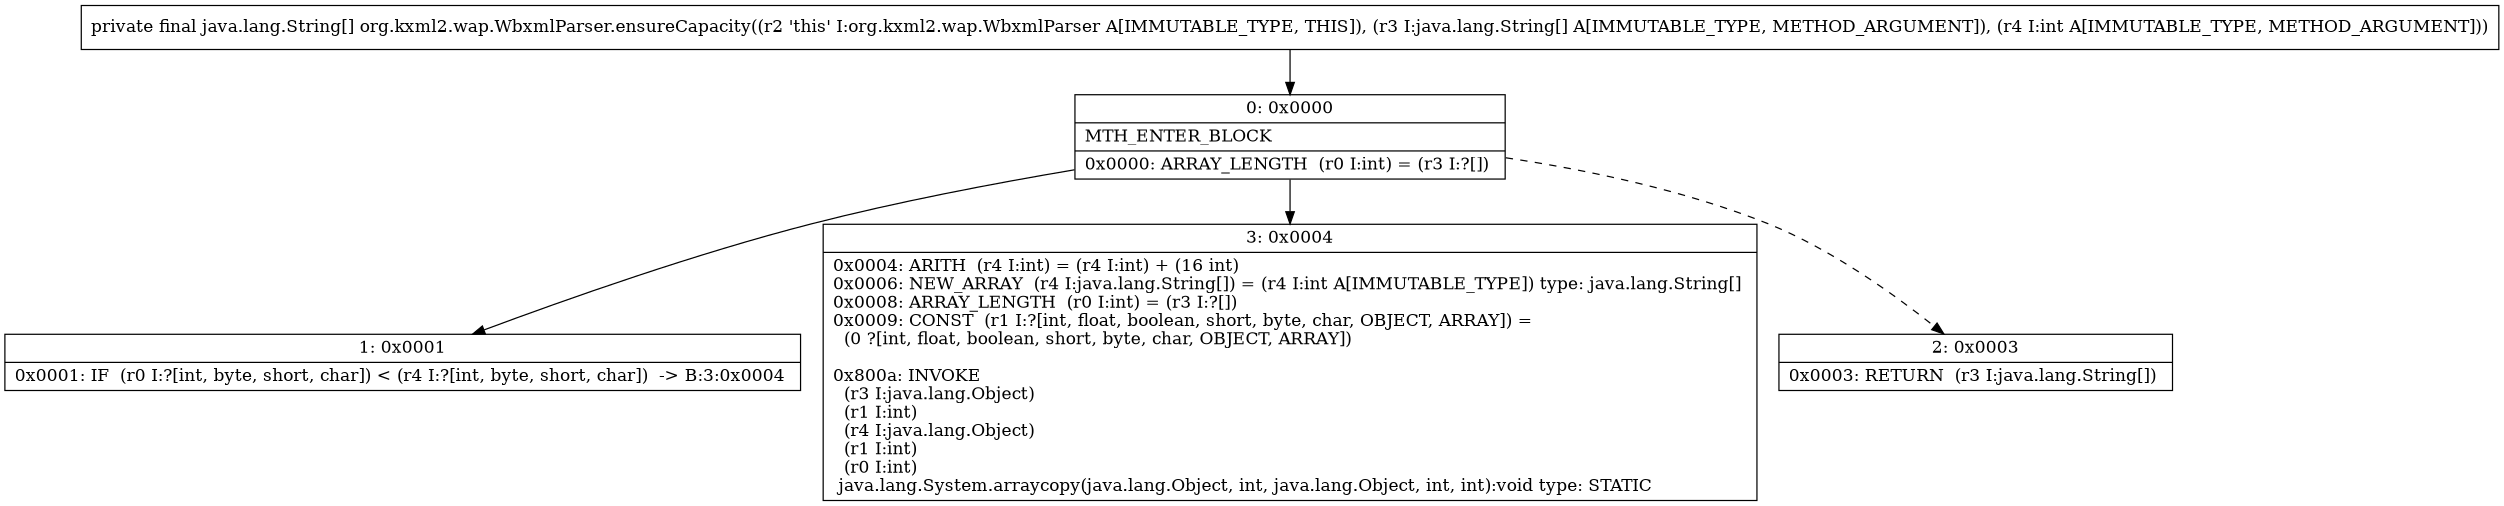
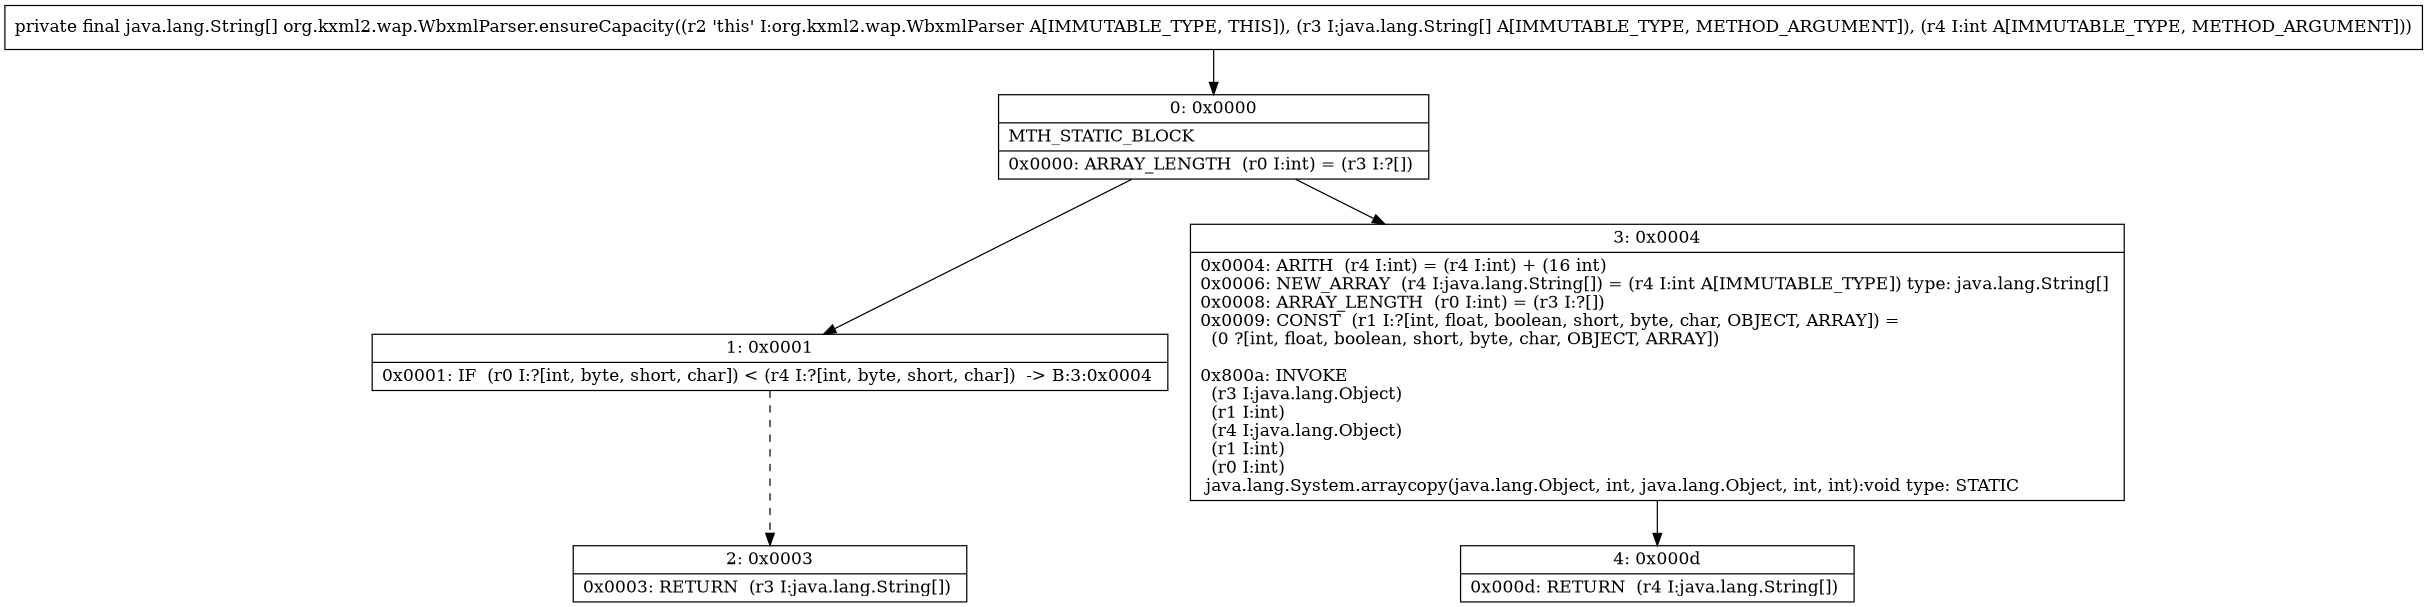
(1179, 136) -> (1102, 136)
(1733, 211) -> (770, 462)
none -> (1657, 574)
